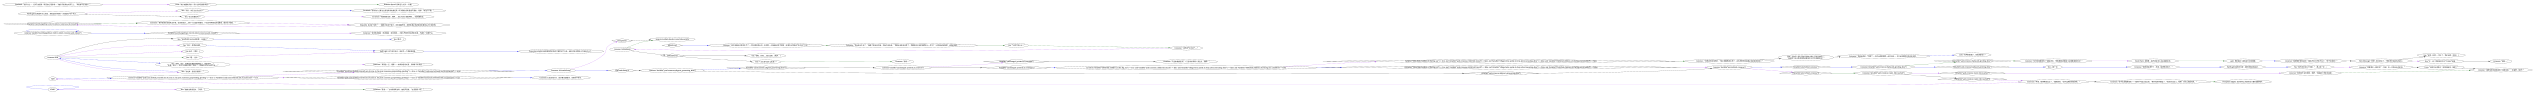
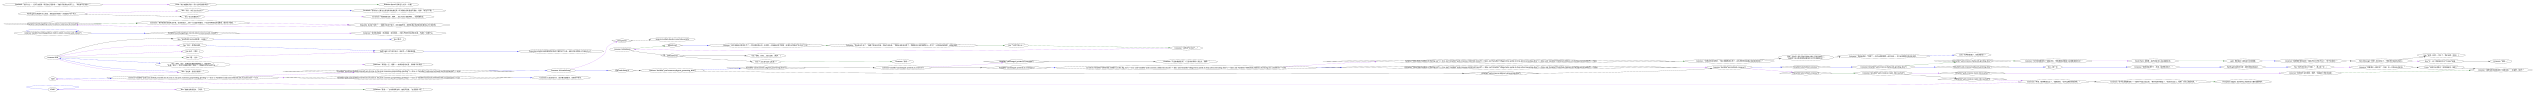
(639, 43) -> (649, 47)
